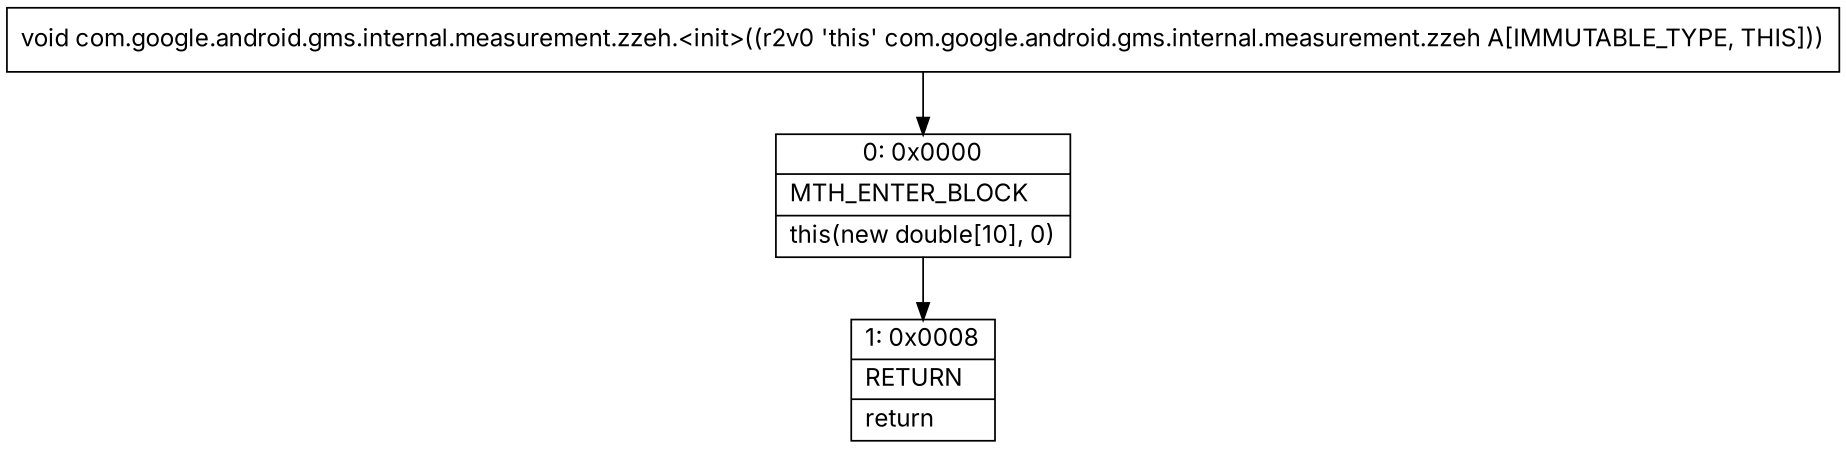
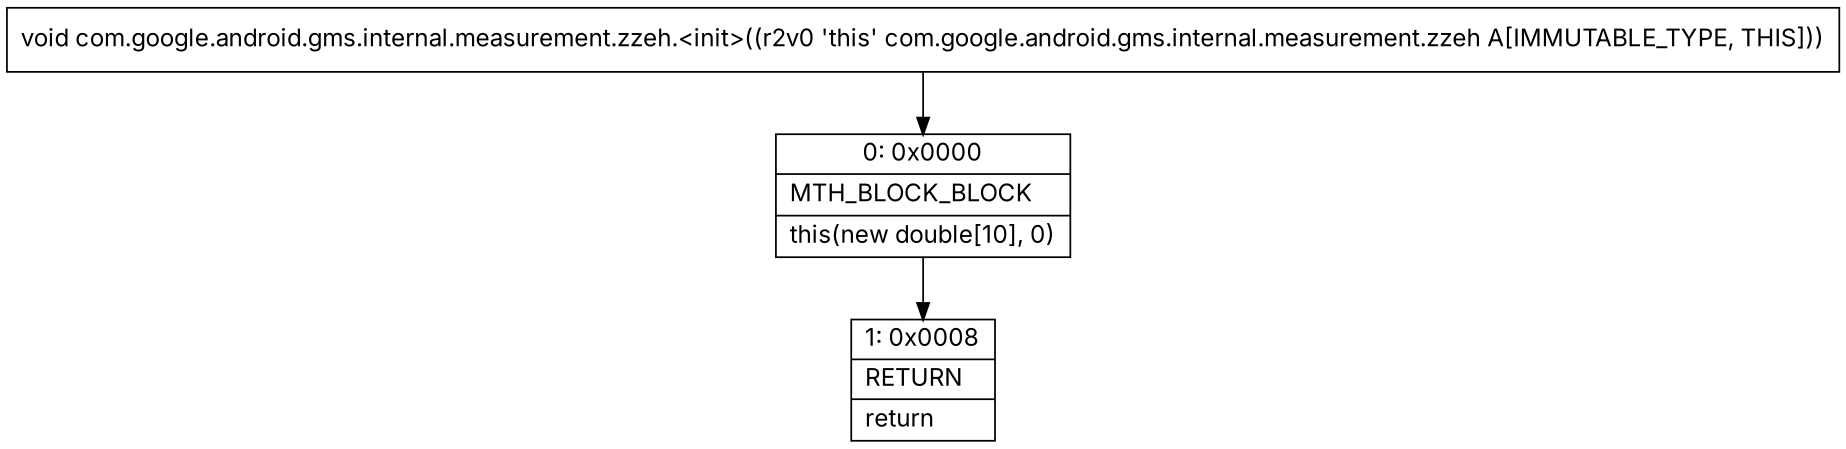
(910, 194) -> (912, 194)
